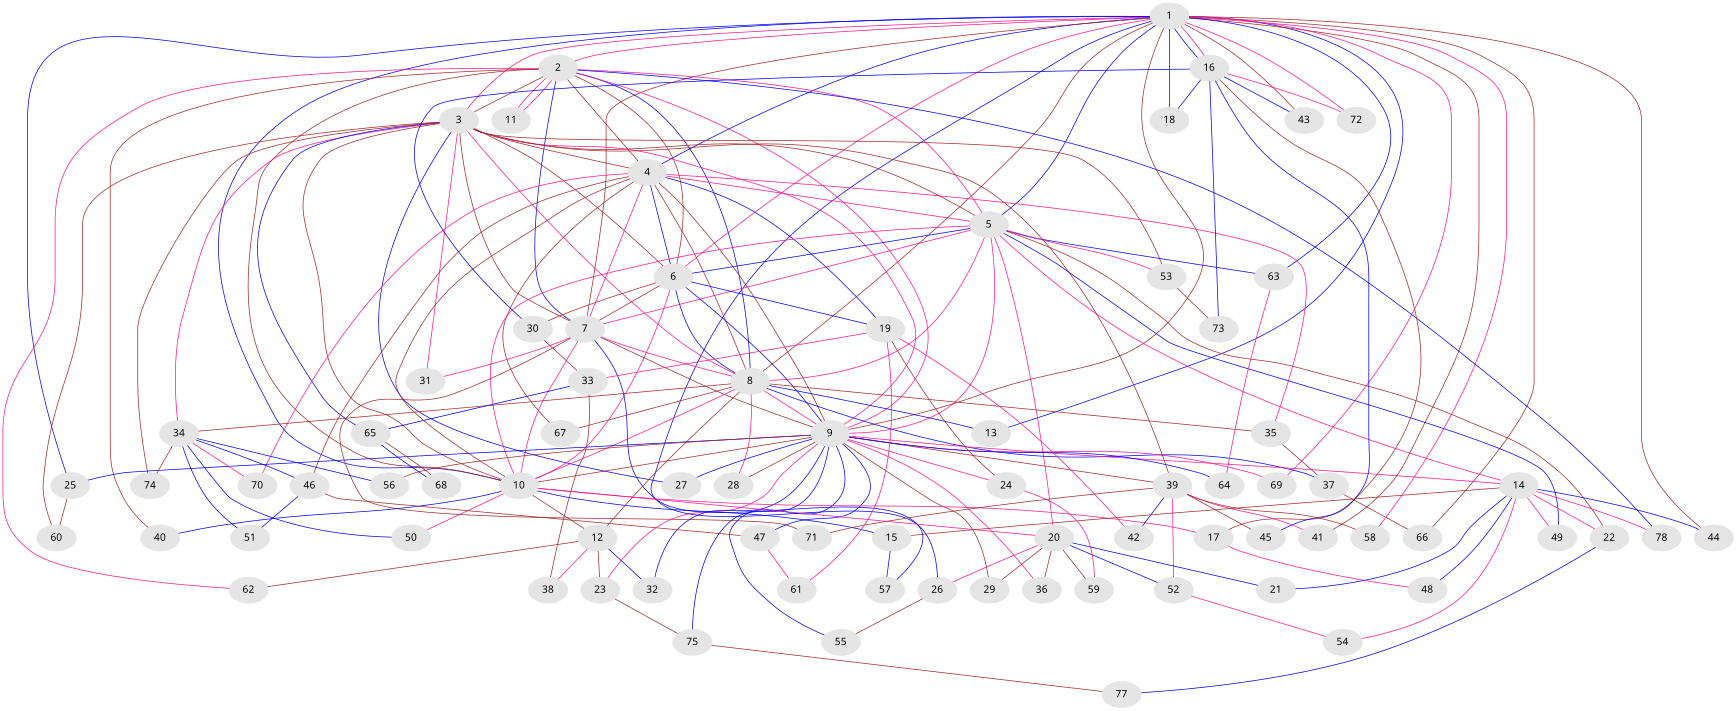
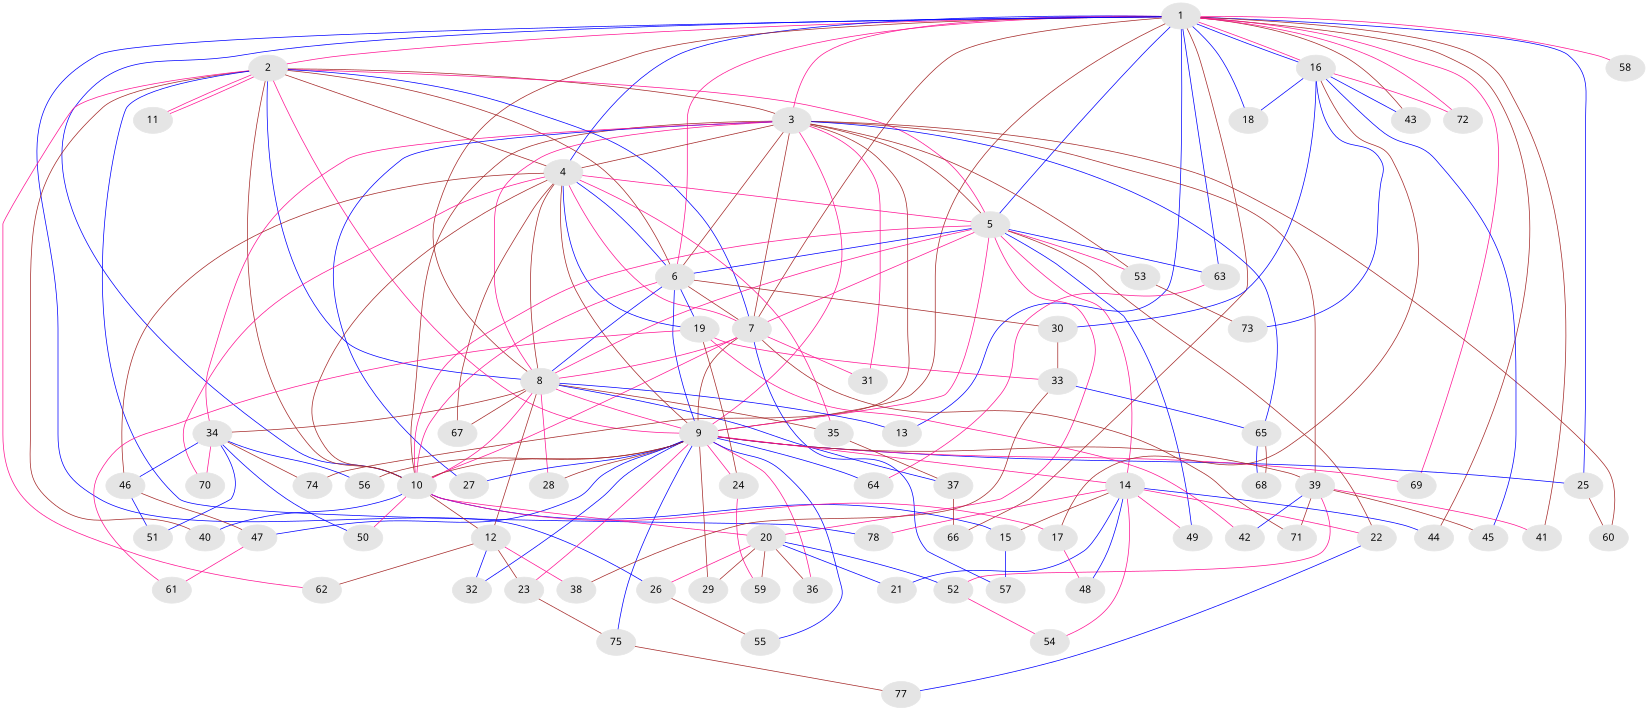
(1271, 512) -> none
